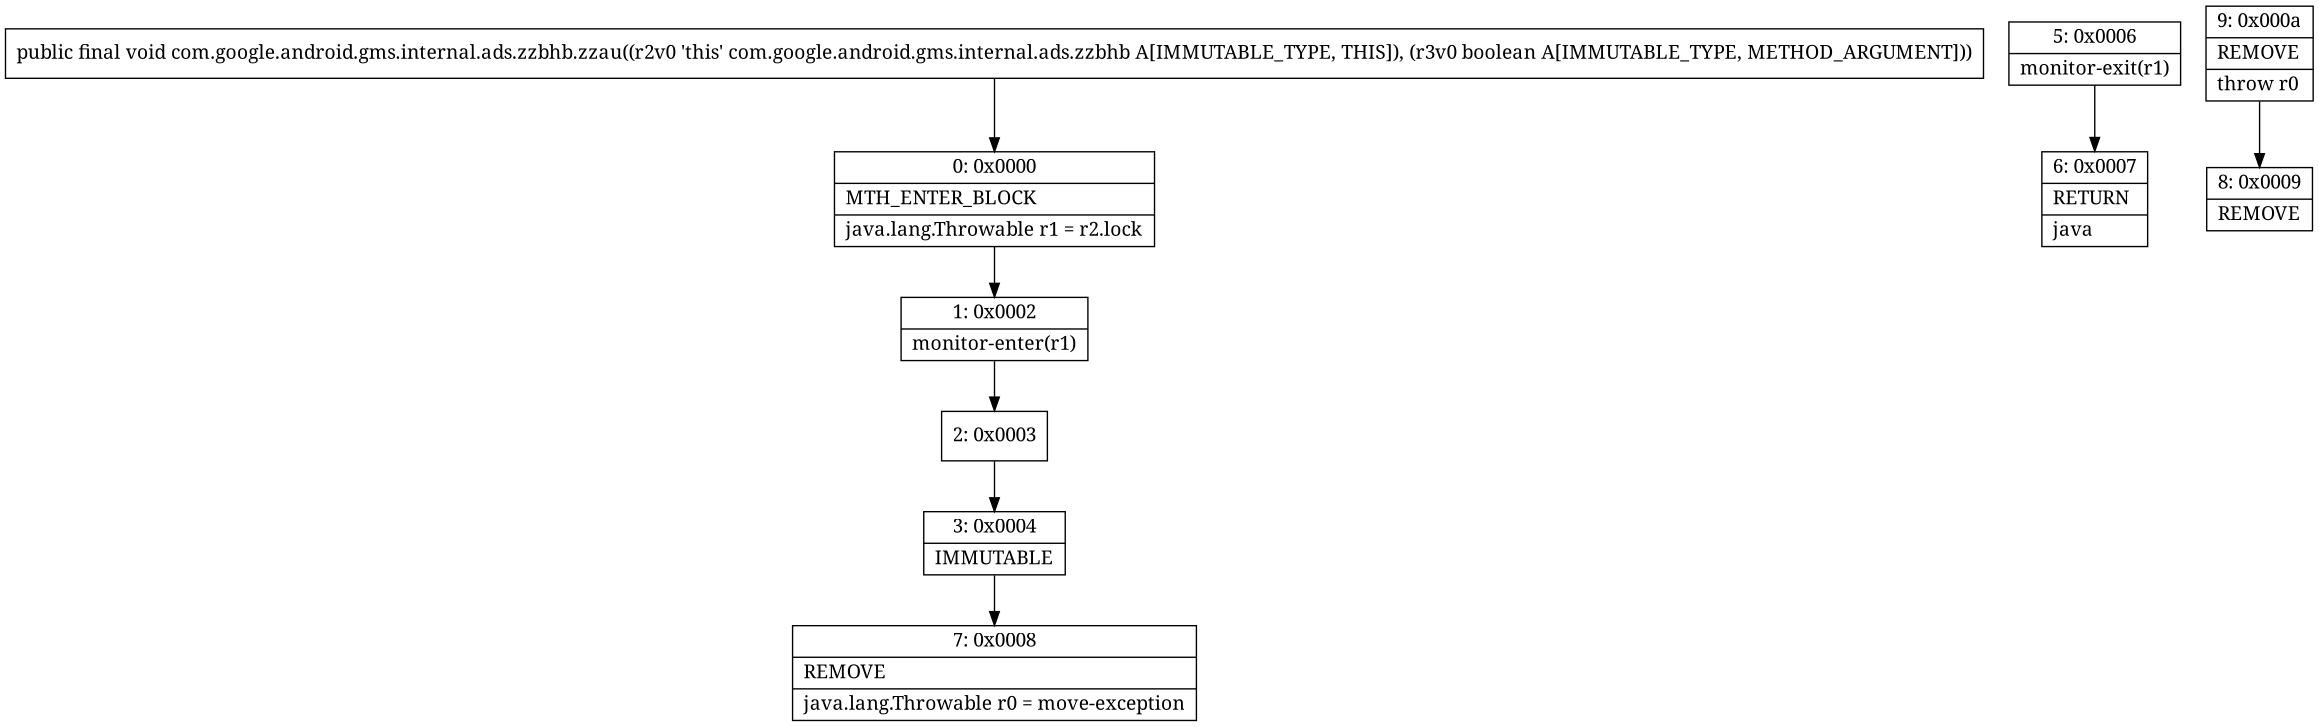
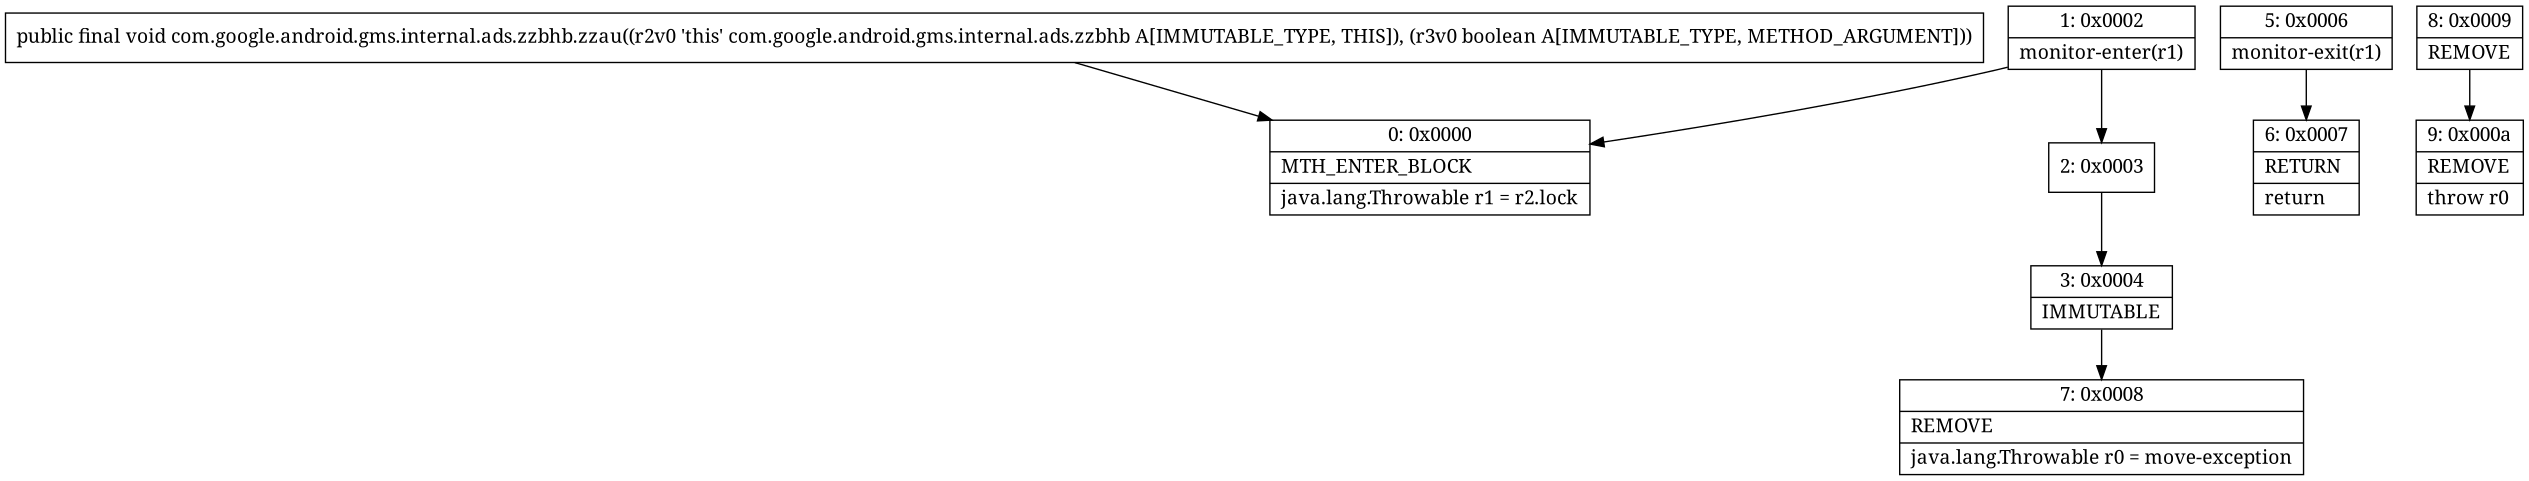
(2260, 127) -> (2470, 88)
(2073, 230) -> (2295, 198)
(994, 265) -> (1807, 108)
